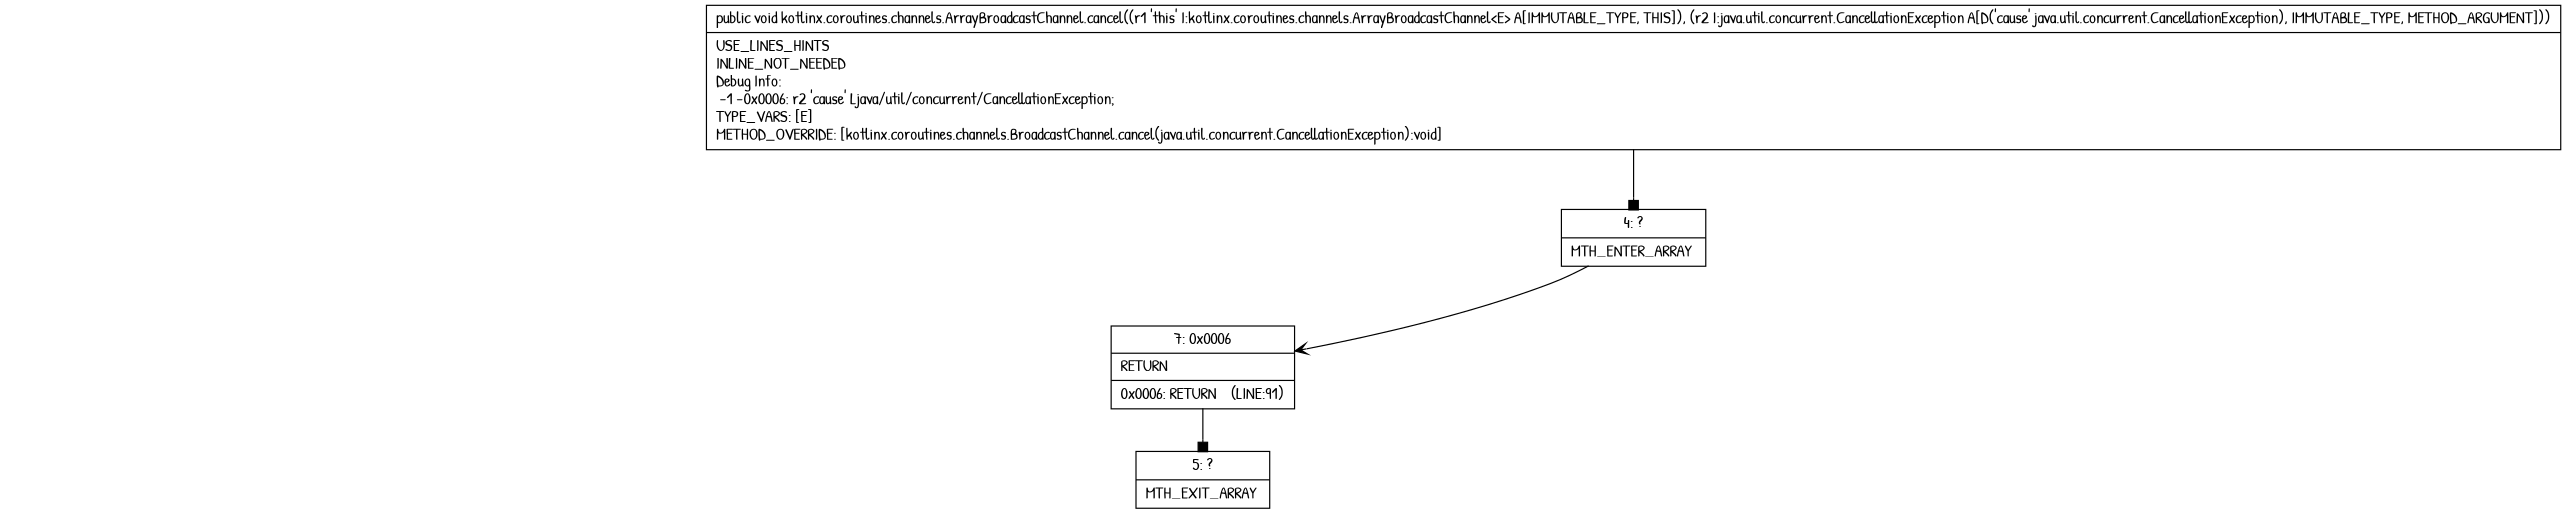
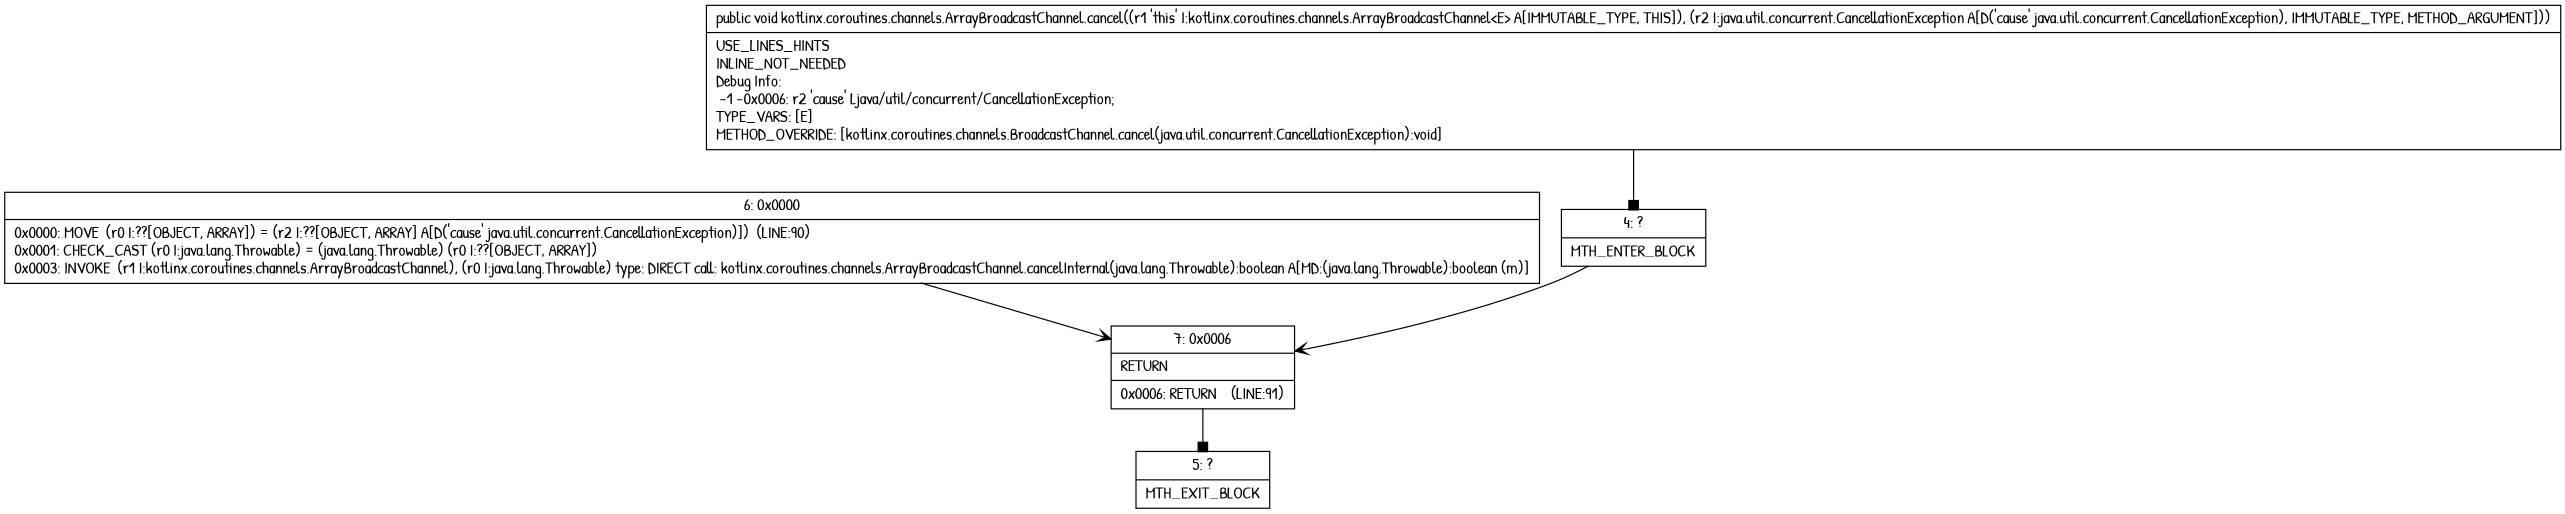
none -> (772, 238)
(1632, 251) -> (1634, 251)
(1201, 493) -> (1203, 493)
